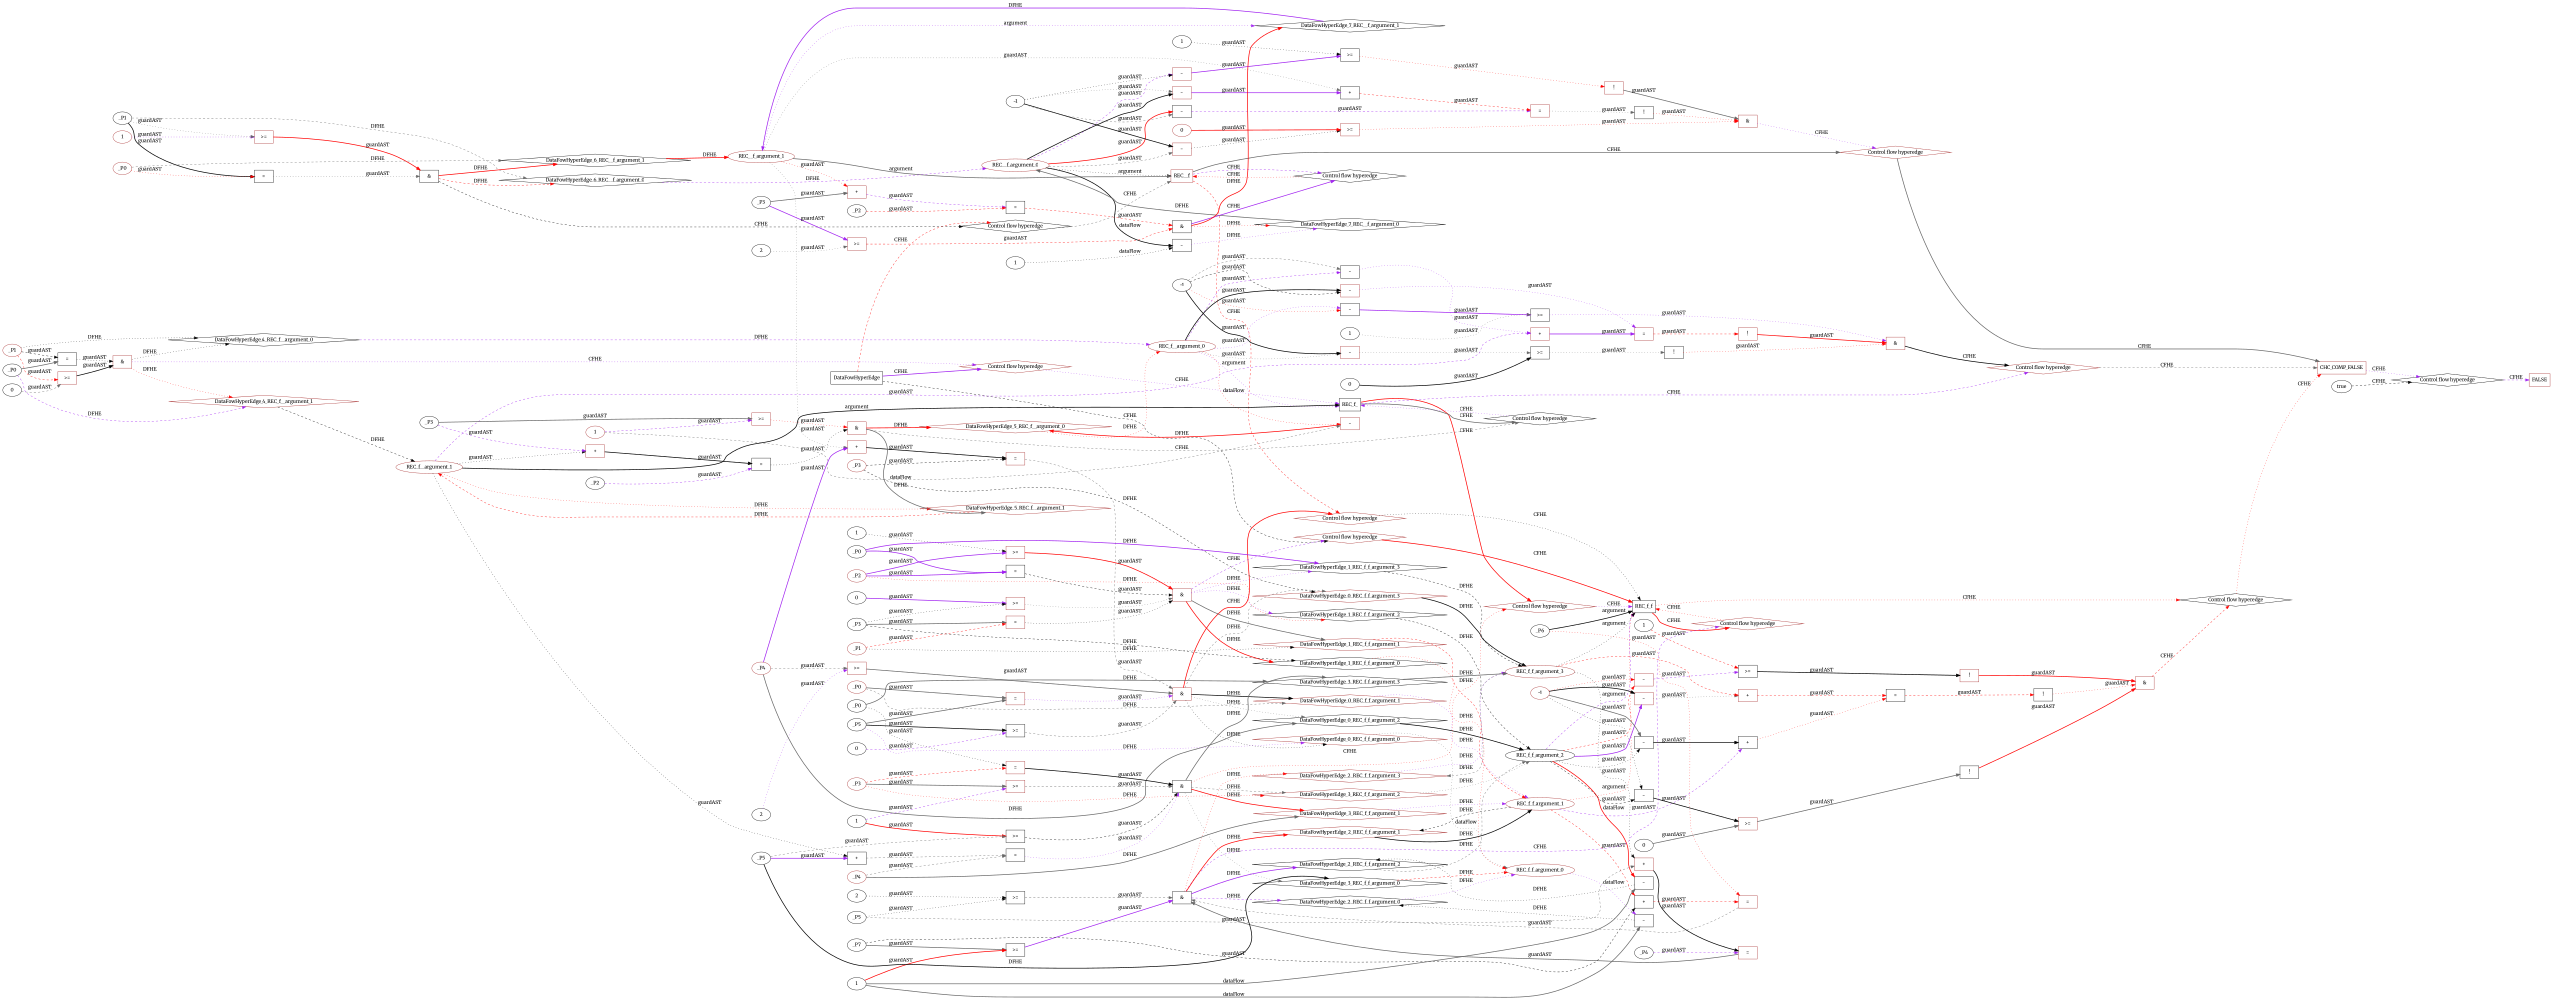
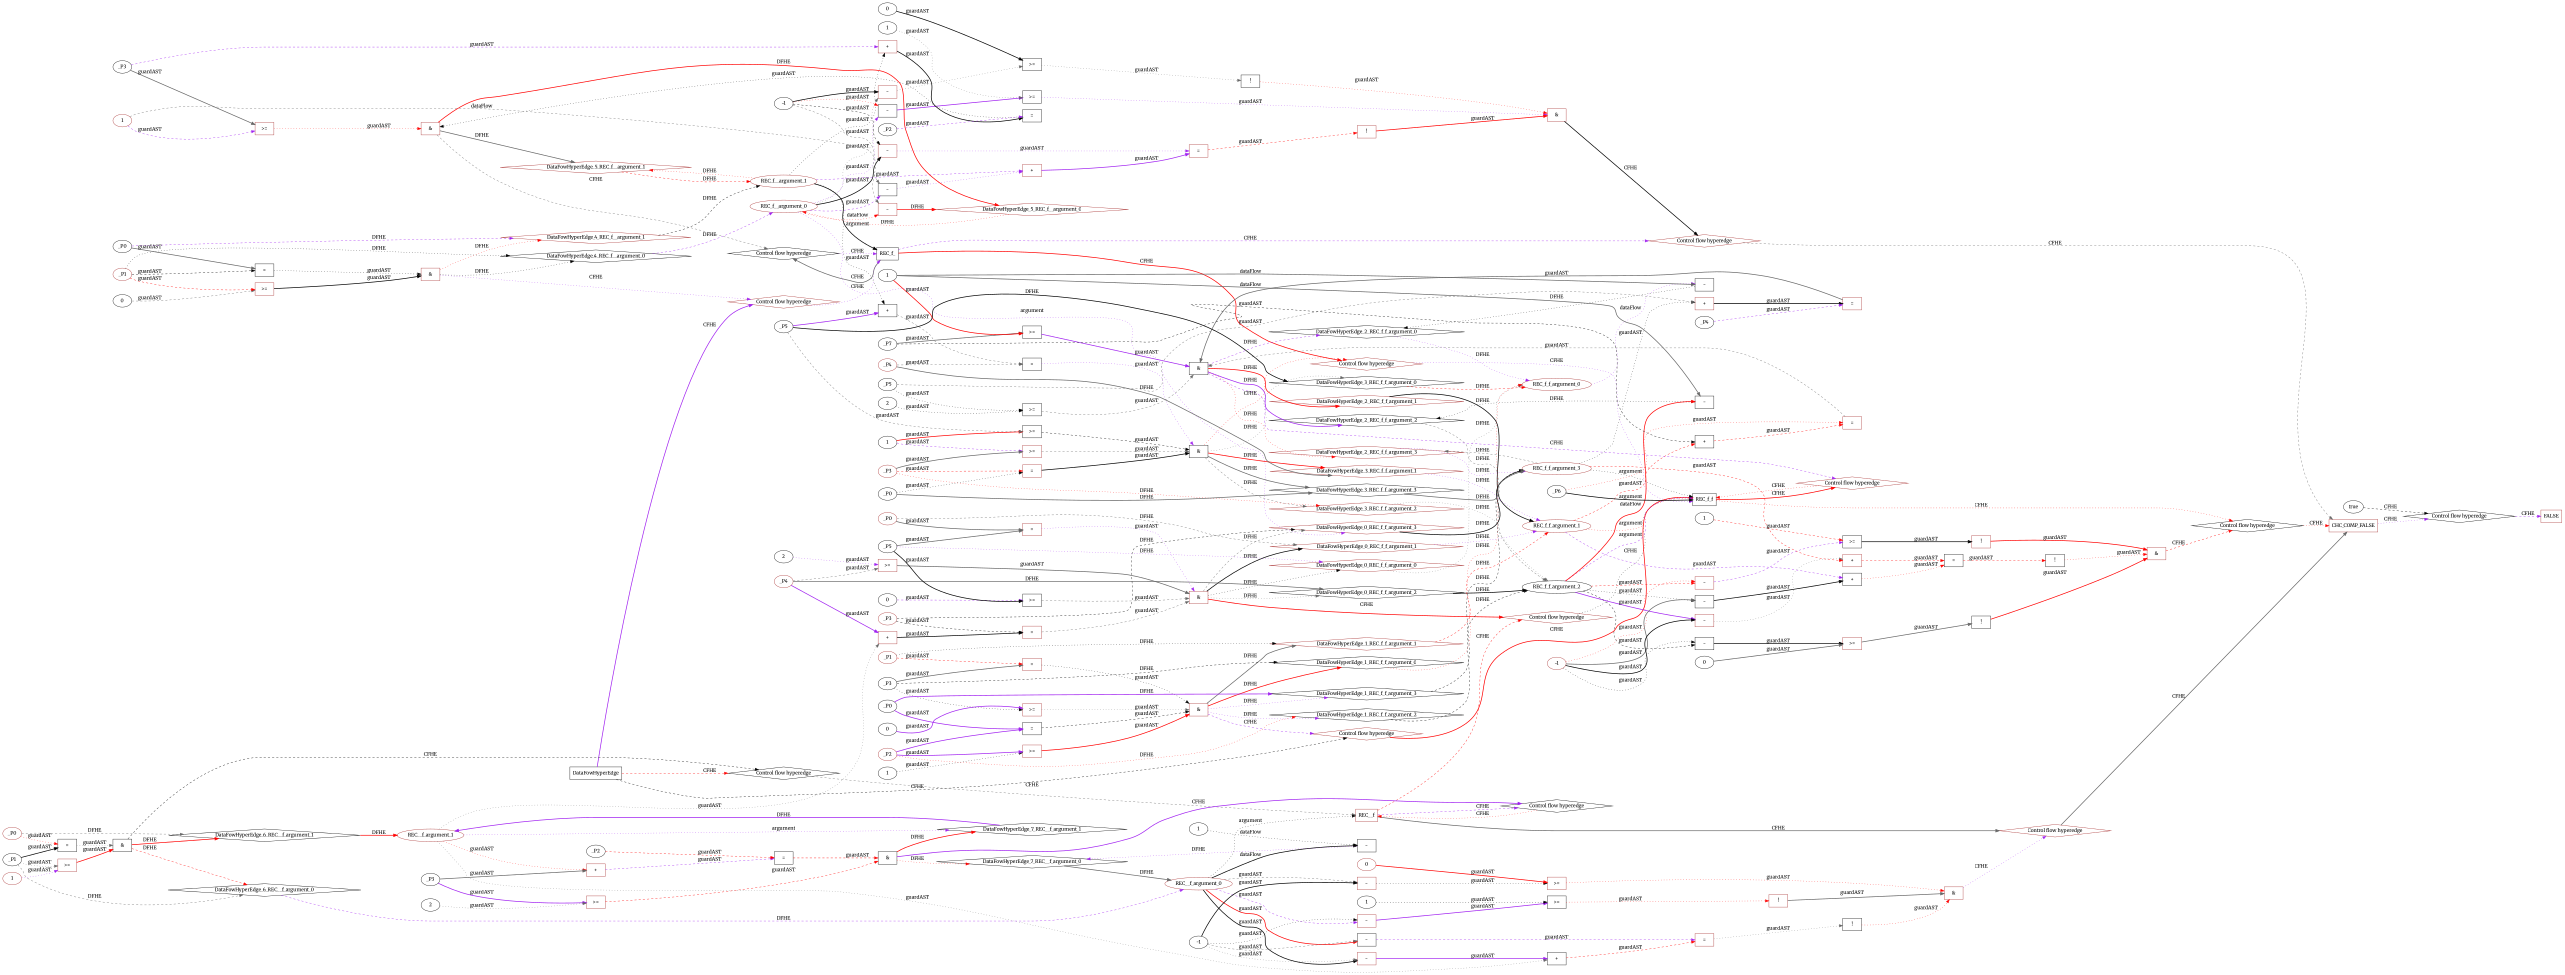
(979, 178) -> none
(1260, 397) -> (1103, 318)
(1466, 815) -> none
(1466, 822) -> (1483, 423)
